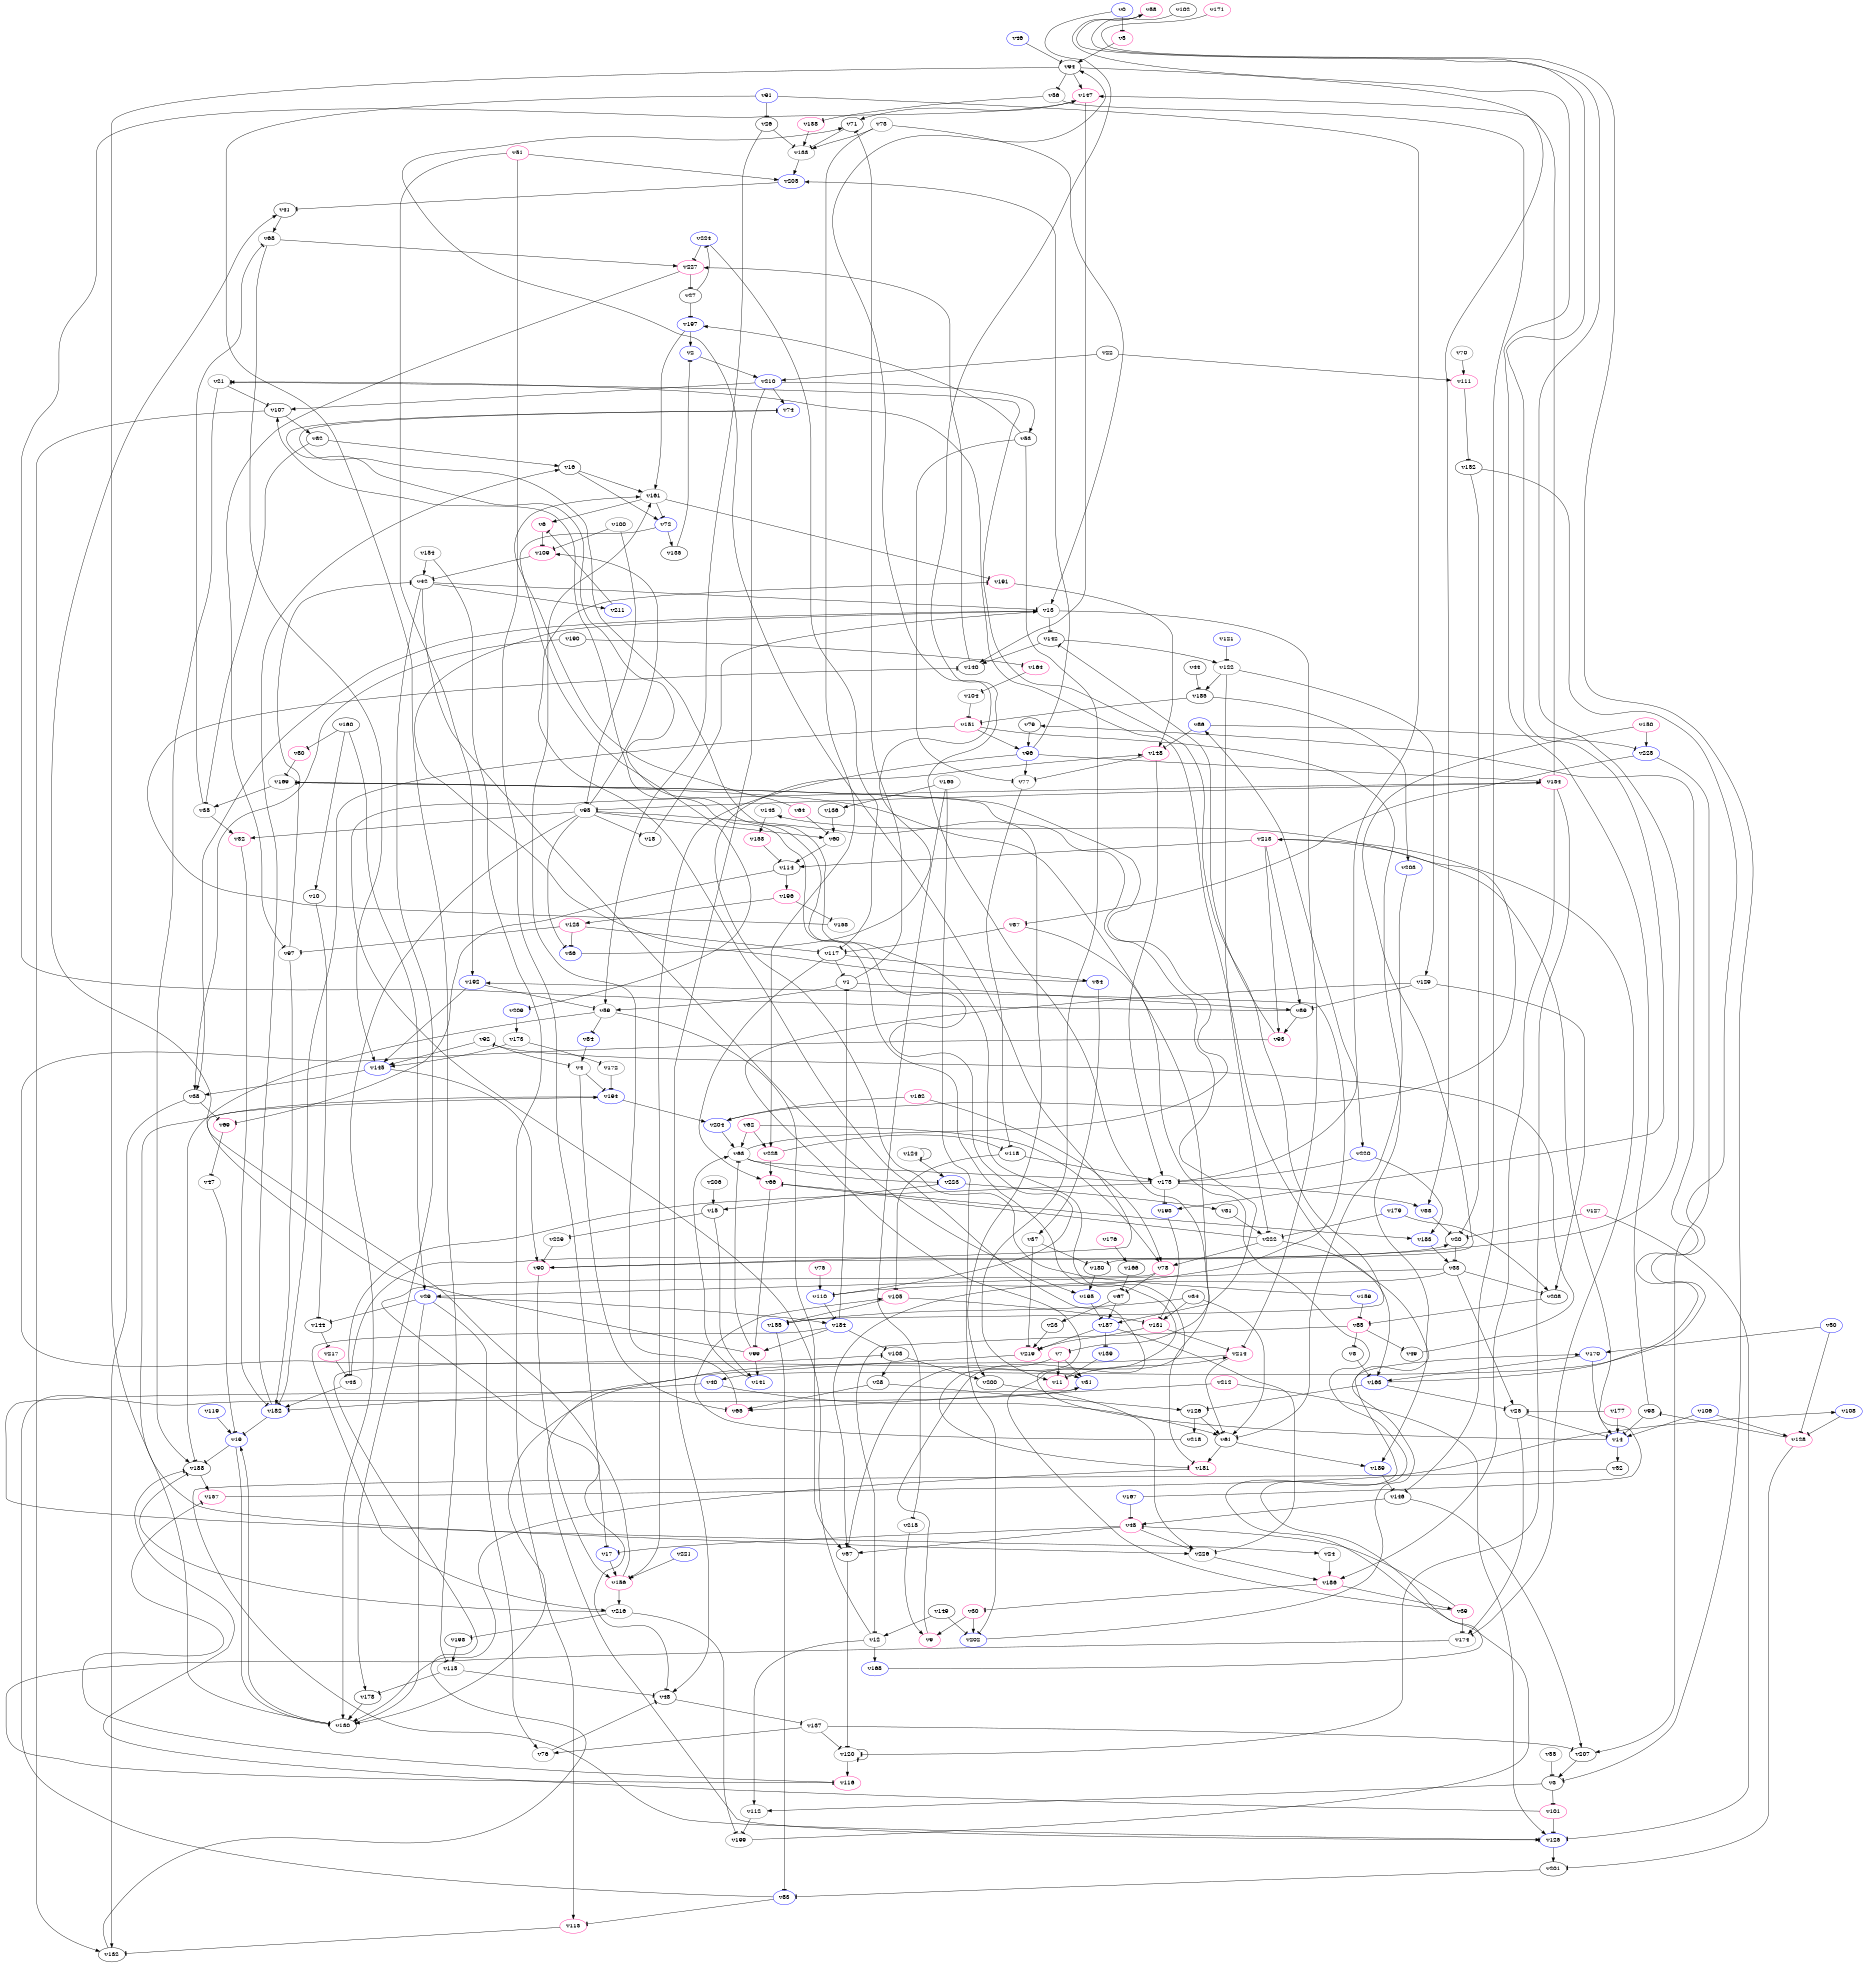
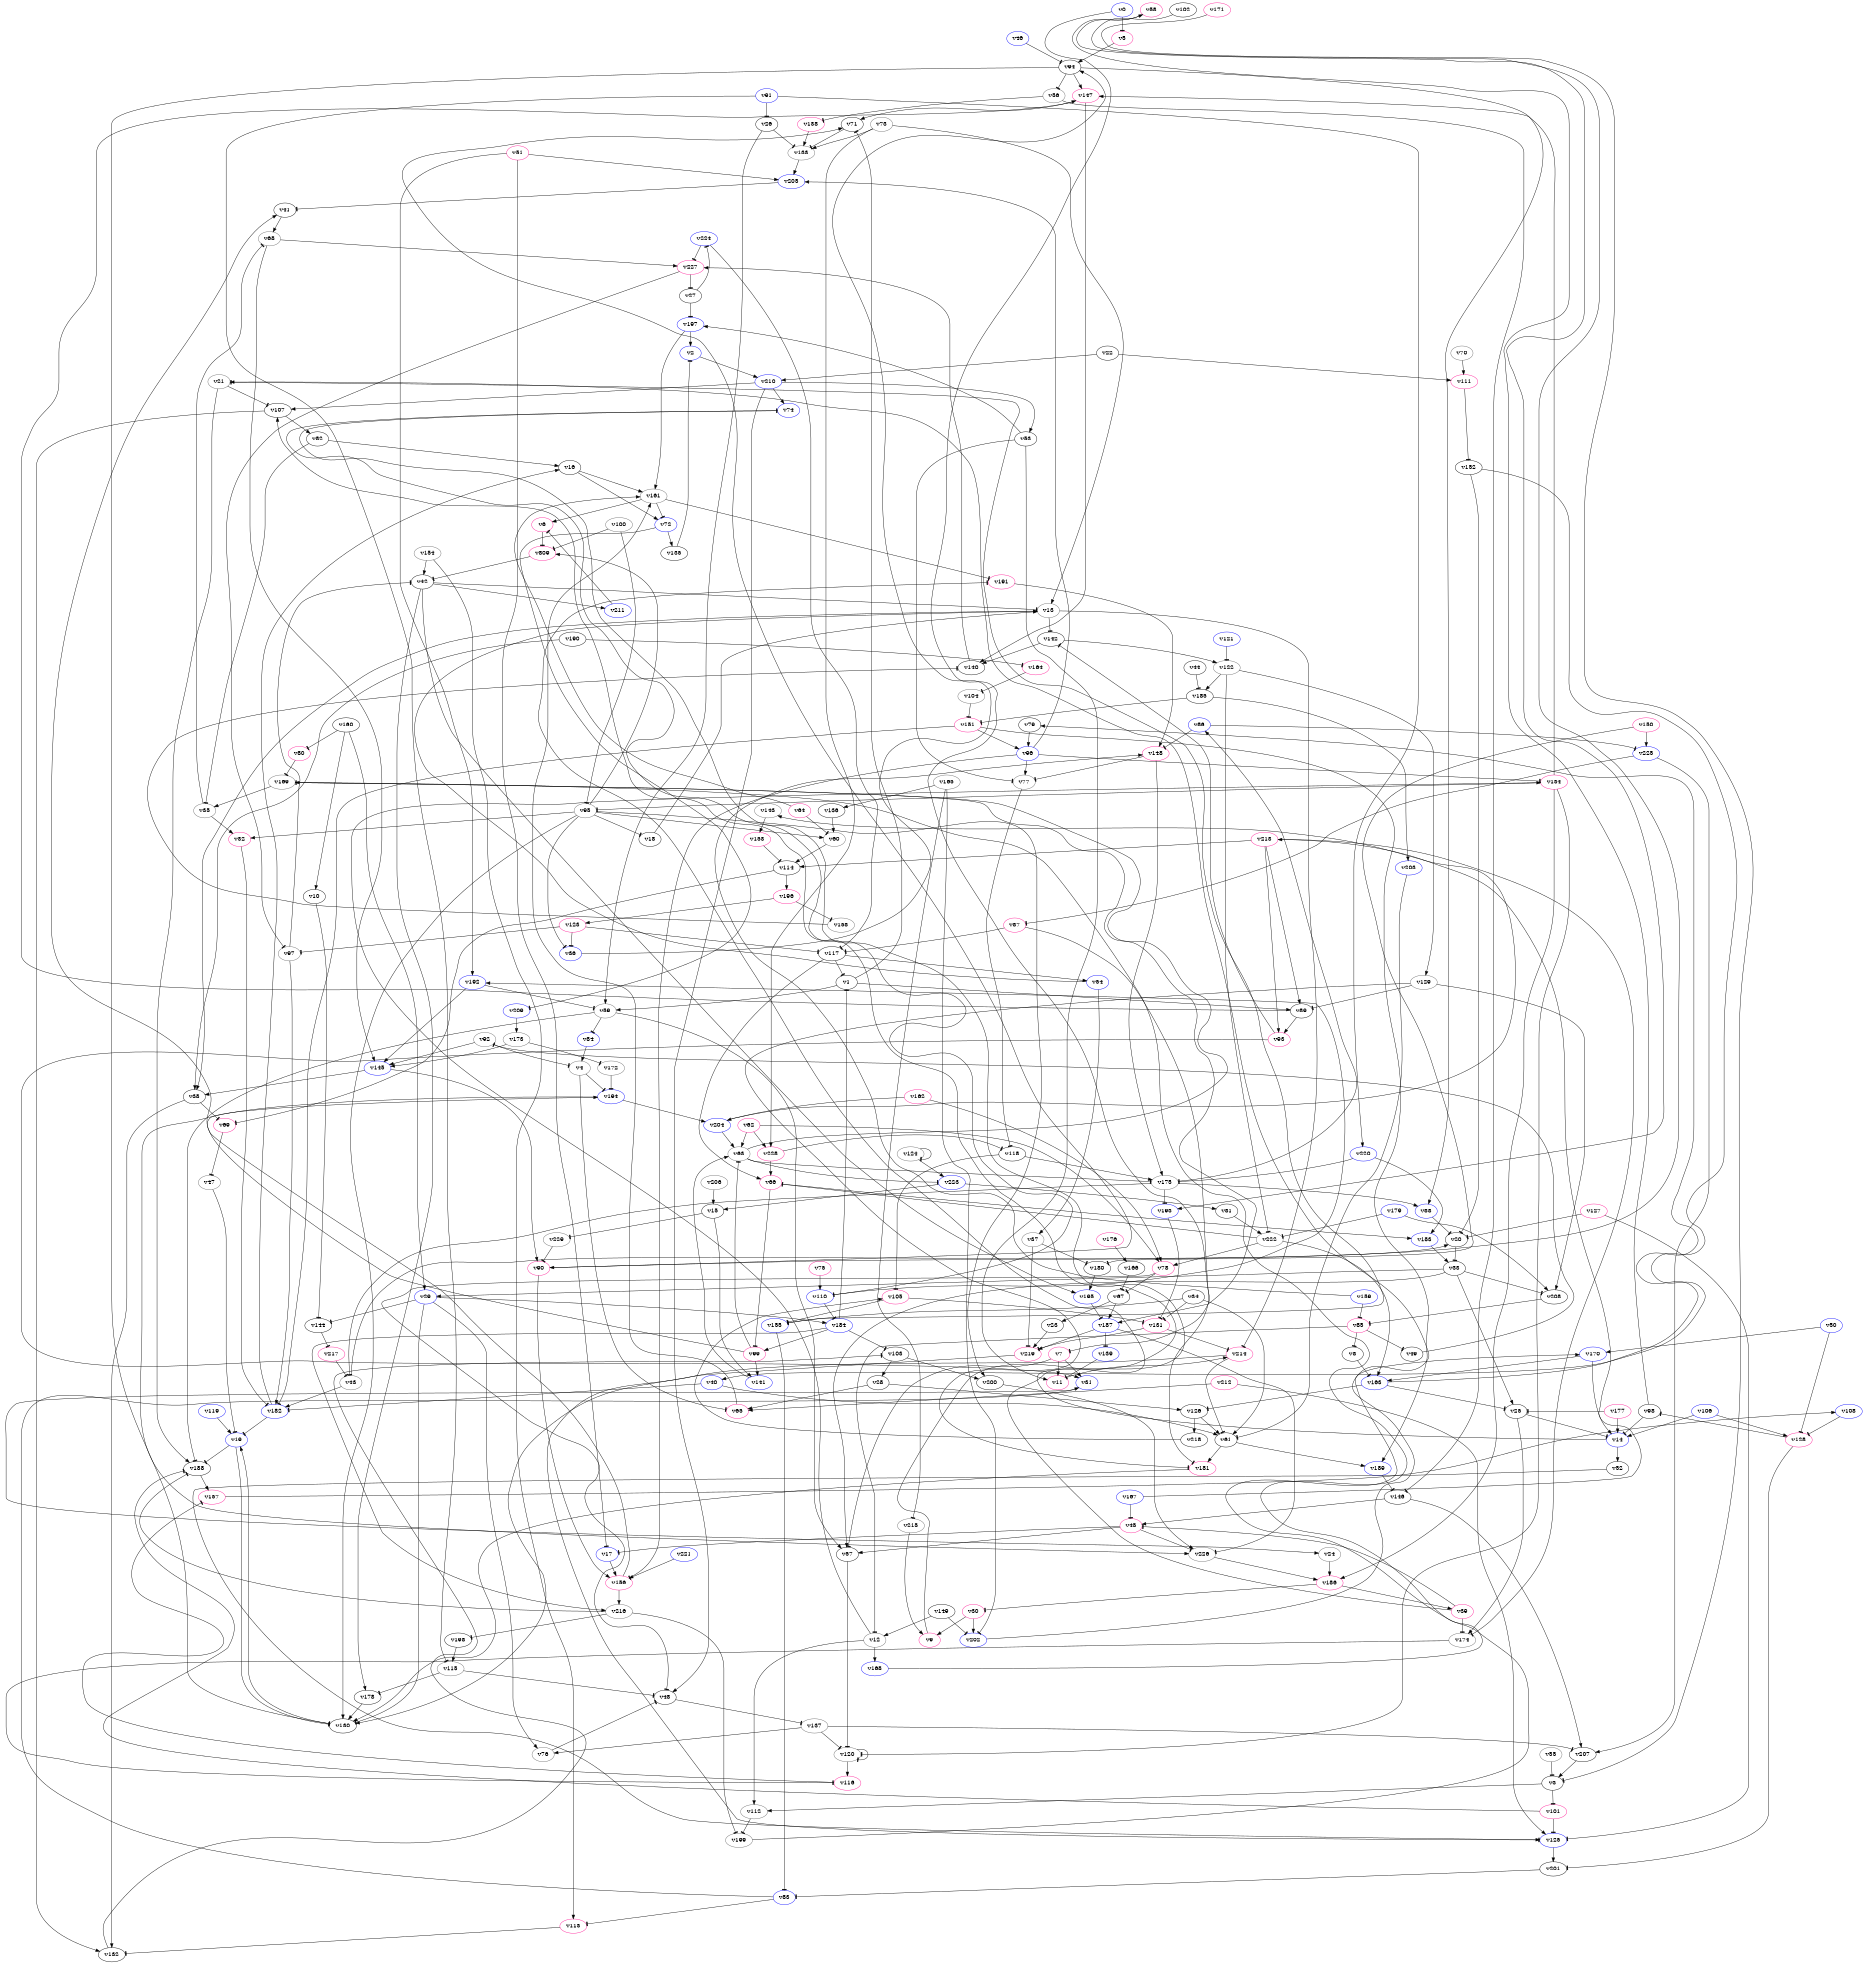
(542, 553) -> (542, 553)
(1180, 1307) -> (1180, 1307)
